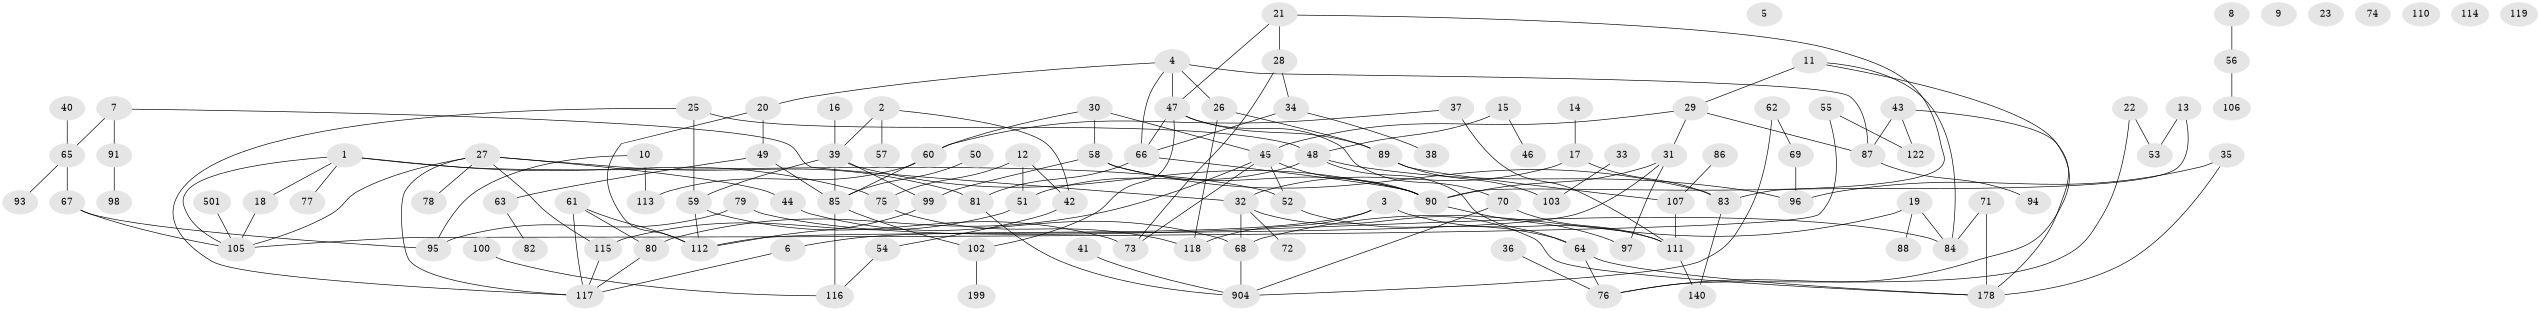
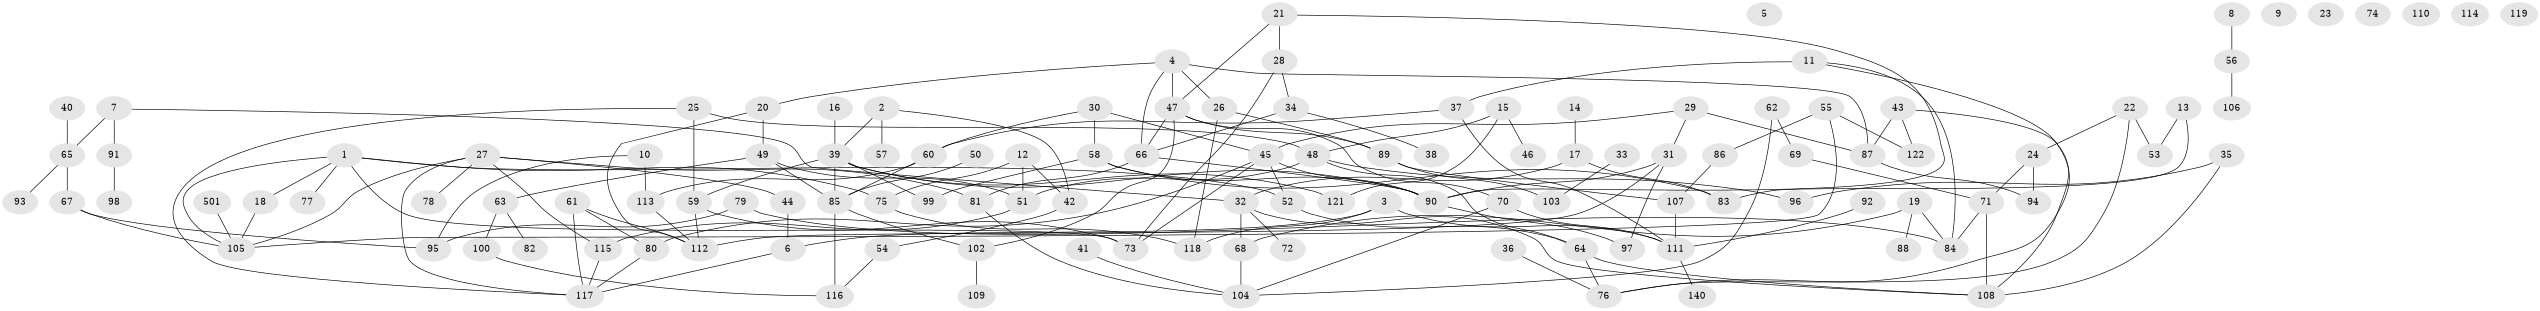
(1759, 81) -> (1629, 70)
none -> (1765, 135)
none -> (2033, 155)
none -> (893, 178)
(1796, 179) -> (1887, 178)
none -> (1336, 202)
none -> (1868, 202)
none -> (493, 221)
(1090, 222) -> (788, 226)
none -> (745, 230)
(817, 231) -> (665, 220)
(1711, 249) -> none
(977, 296) -> (977, 296)
(1241, 296) -> (1241, 296)
(1986, 296) -> (1986, 296)
